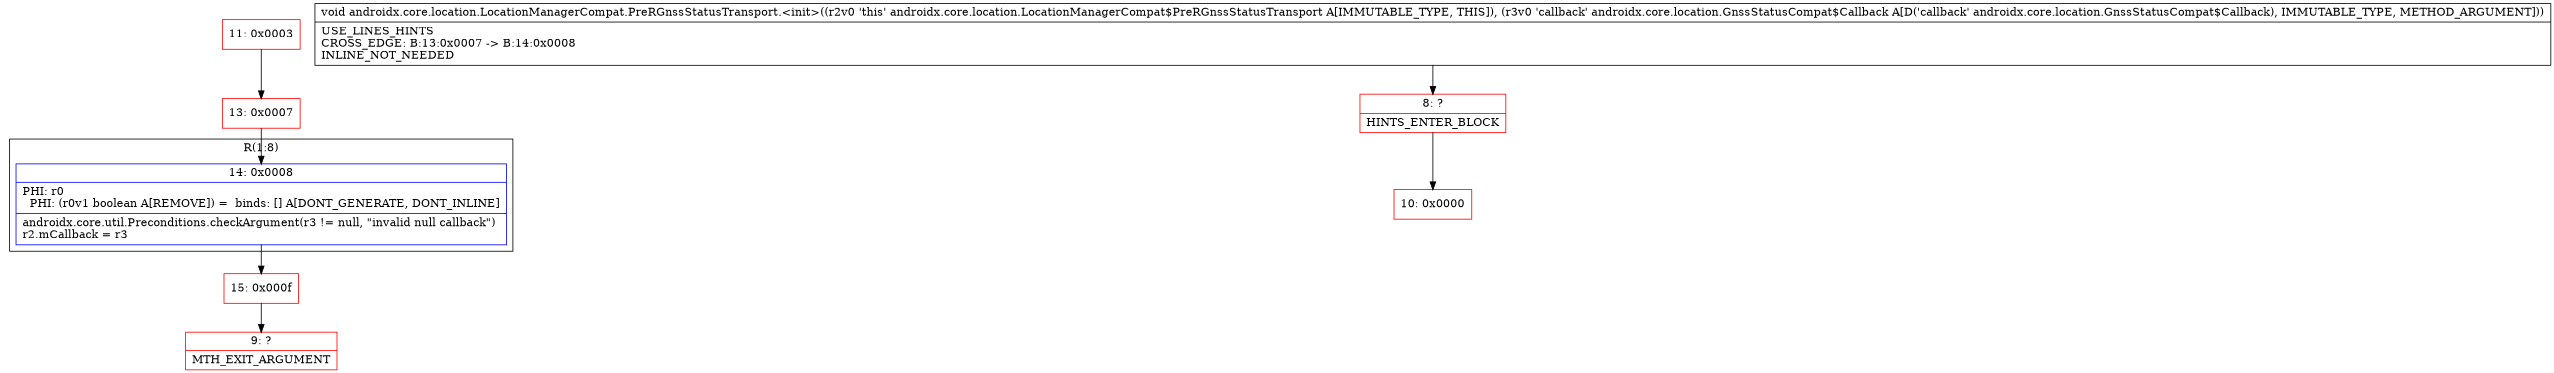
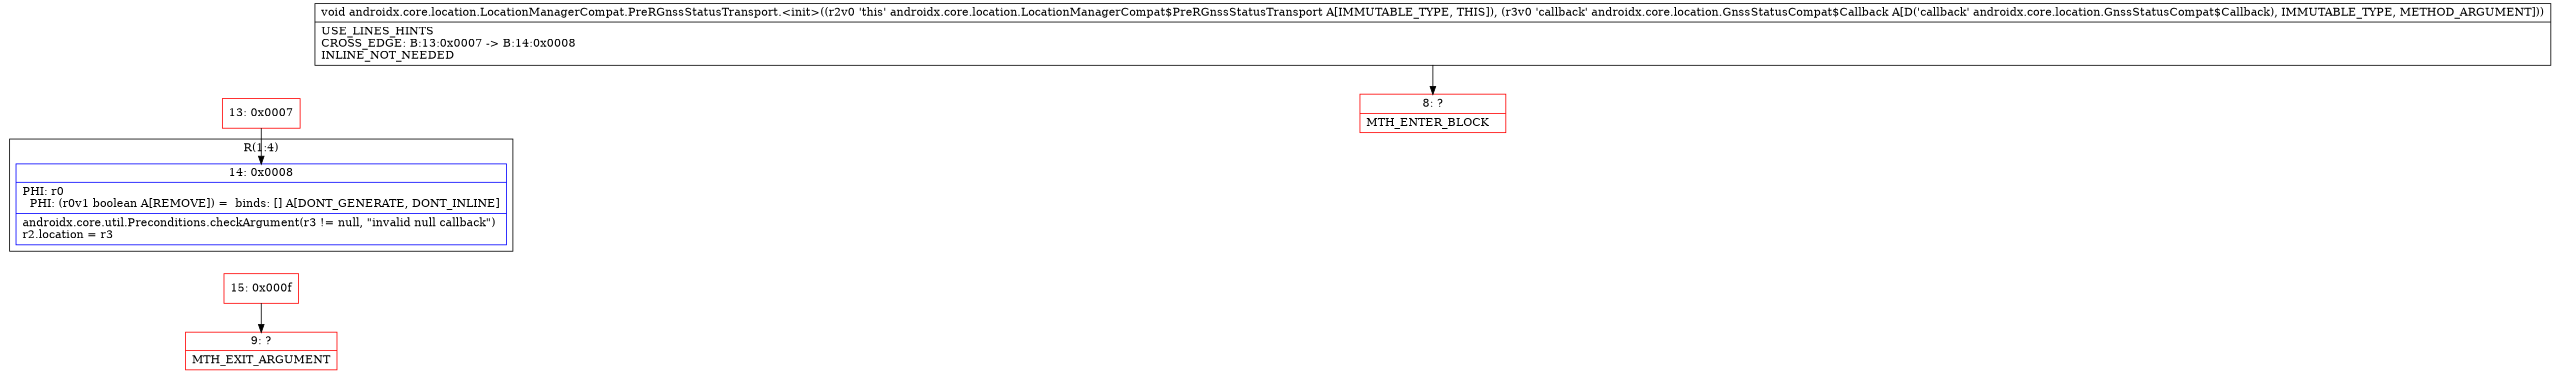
(261, 34) -> none
(1433, 123) -> (1428, 123)
(261, 148) -> (261, 148)
(1433, 204) -> none
(75, 235) -> (68, 235)
(261, 256) -> none
